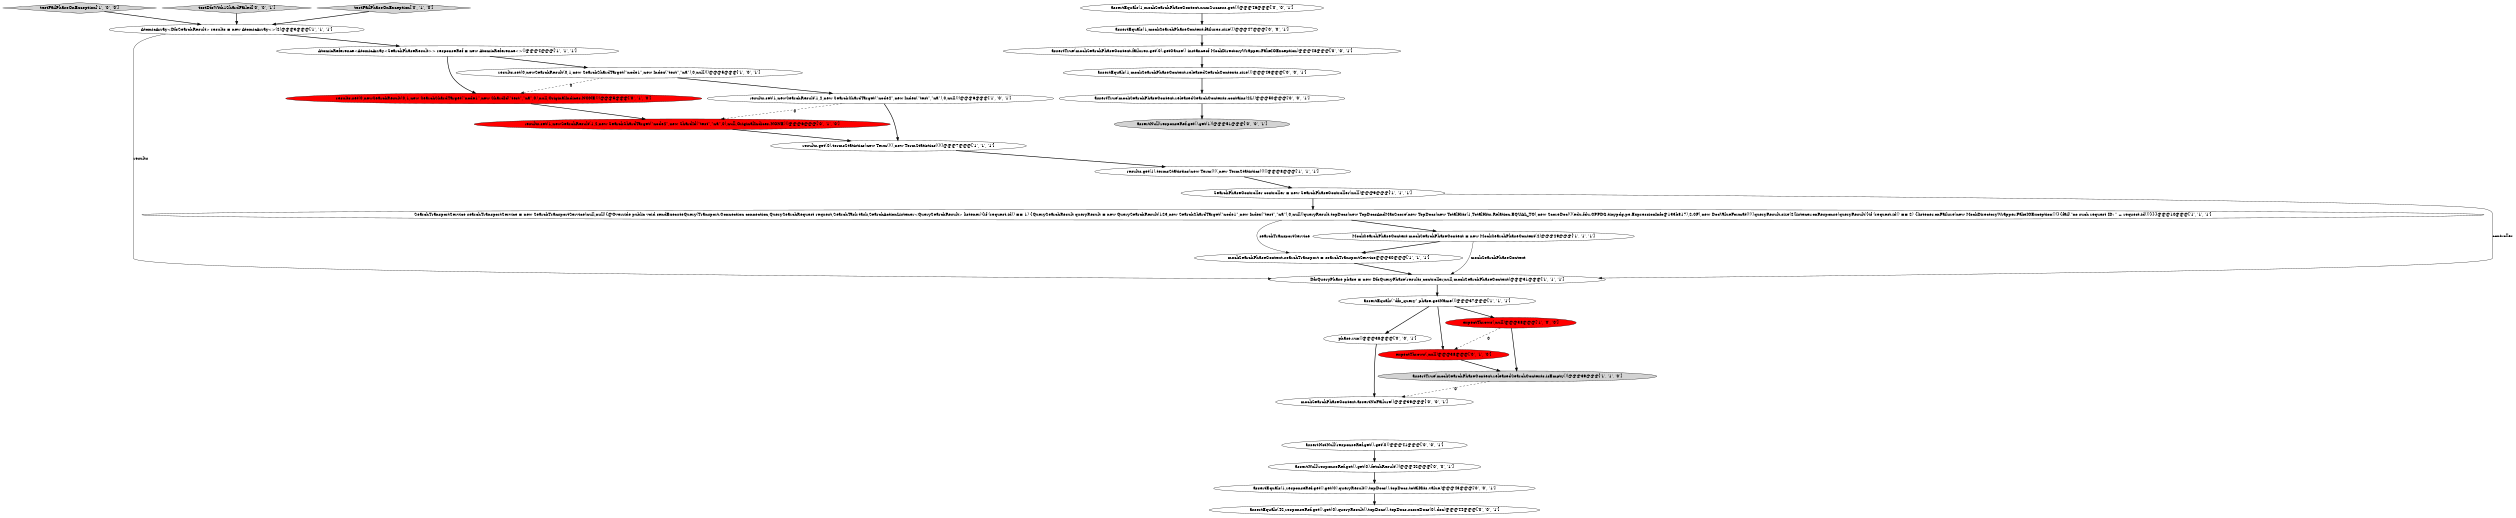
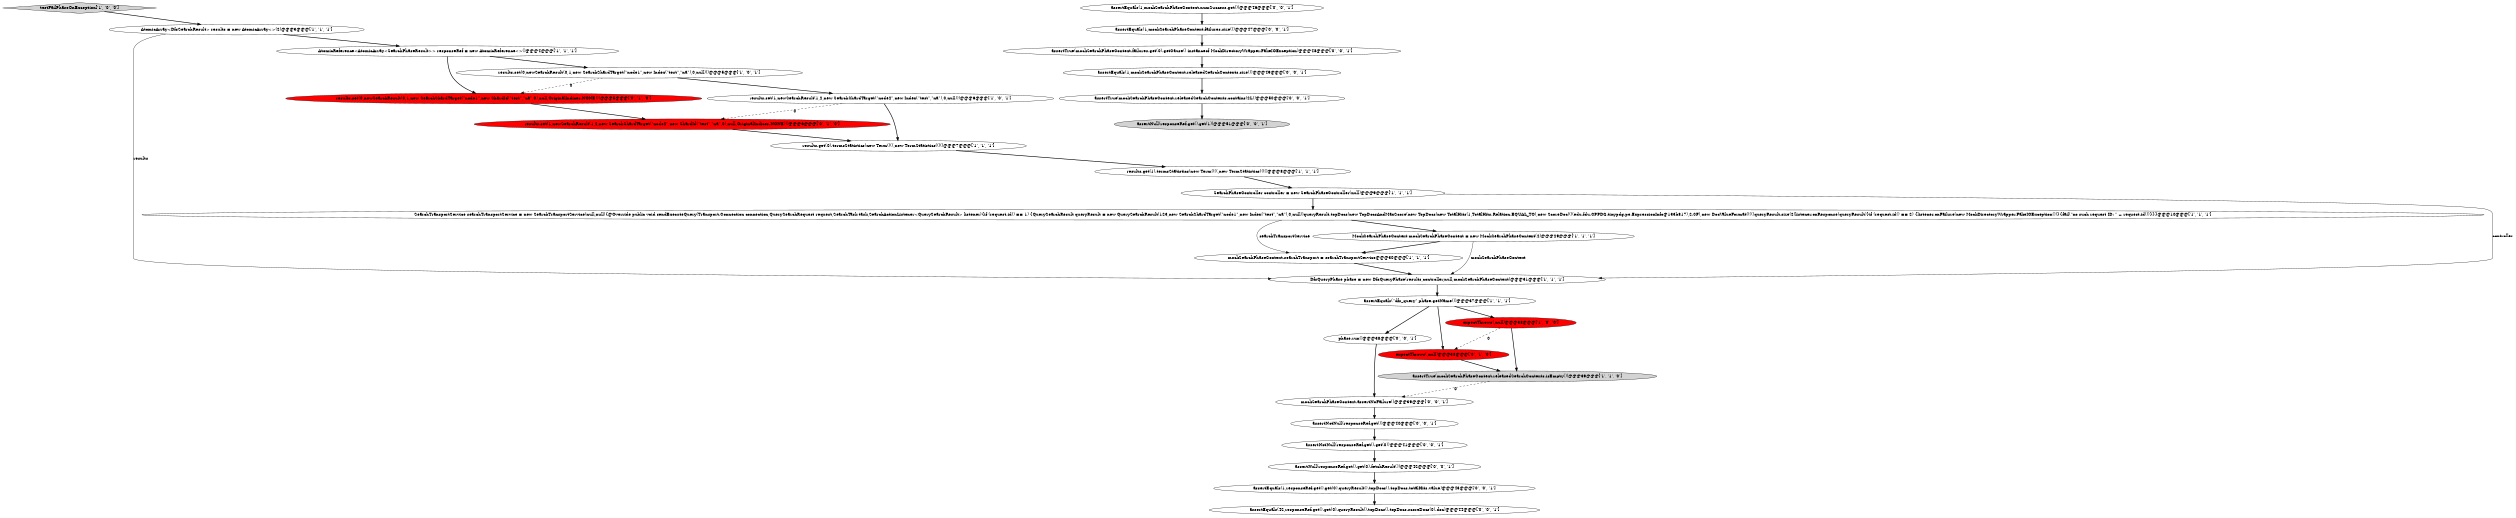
(237, 8) -> none
(394, 8) -> none
none -> (1374, 424)
